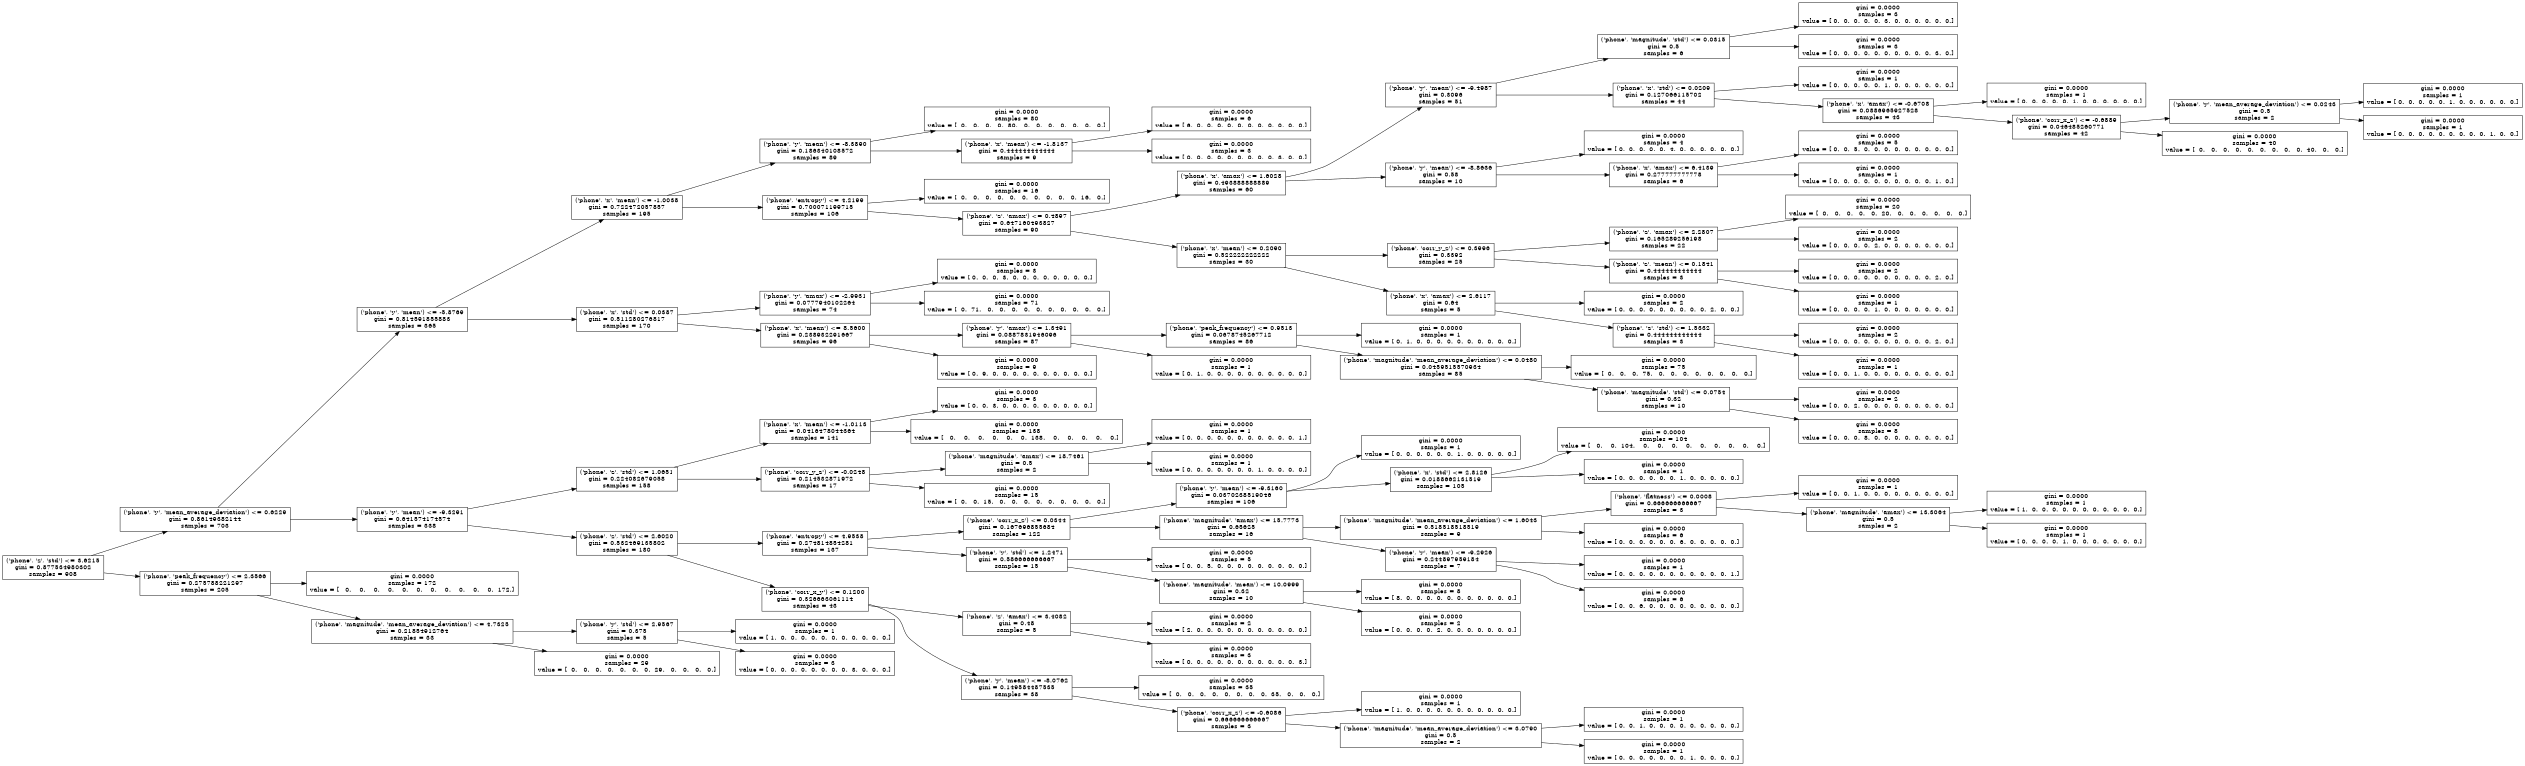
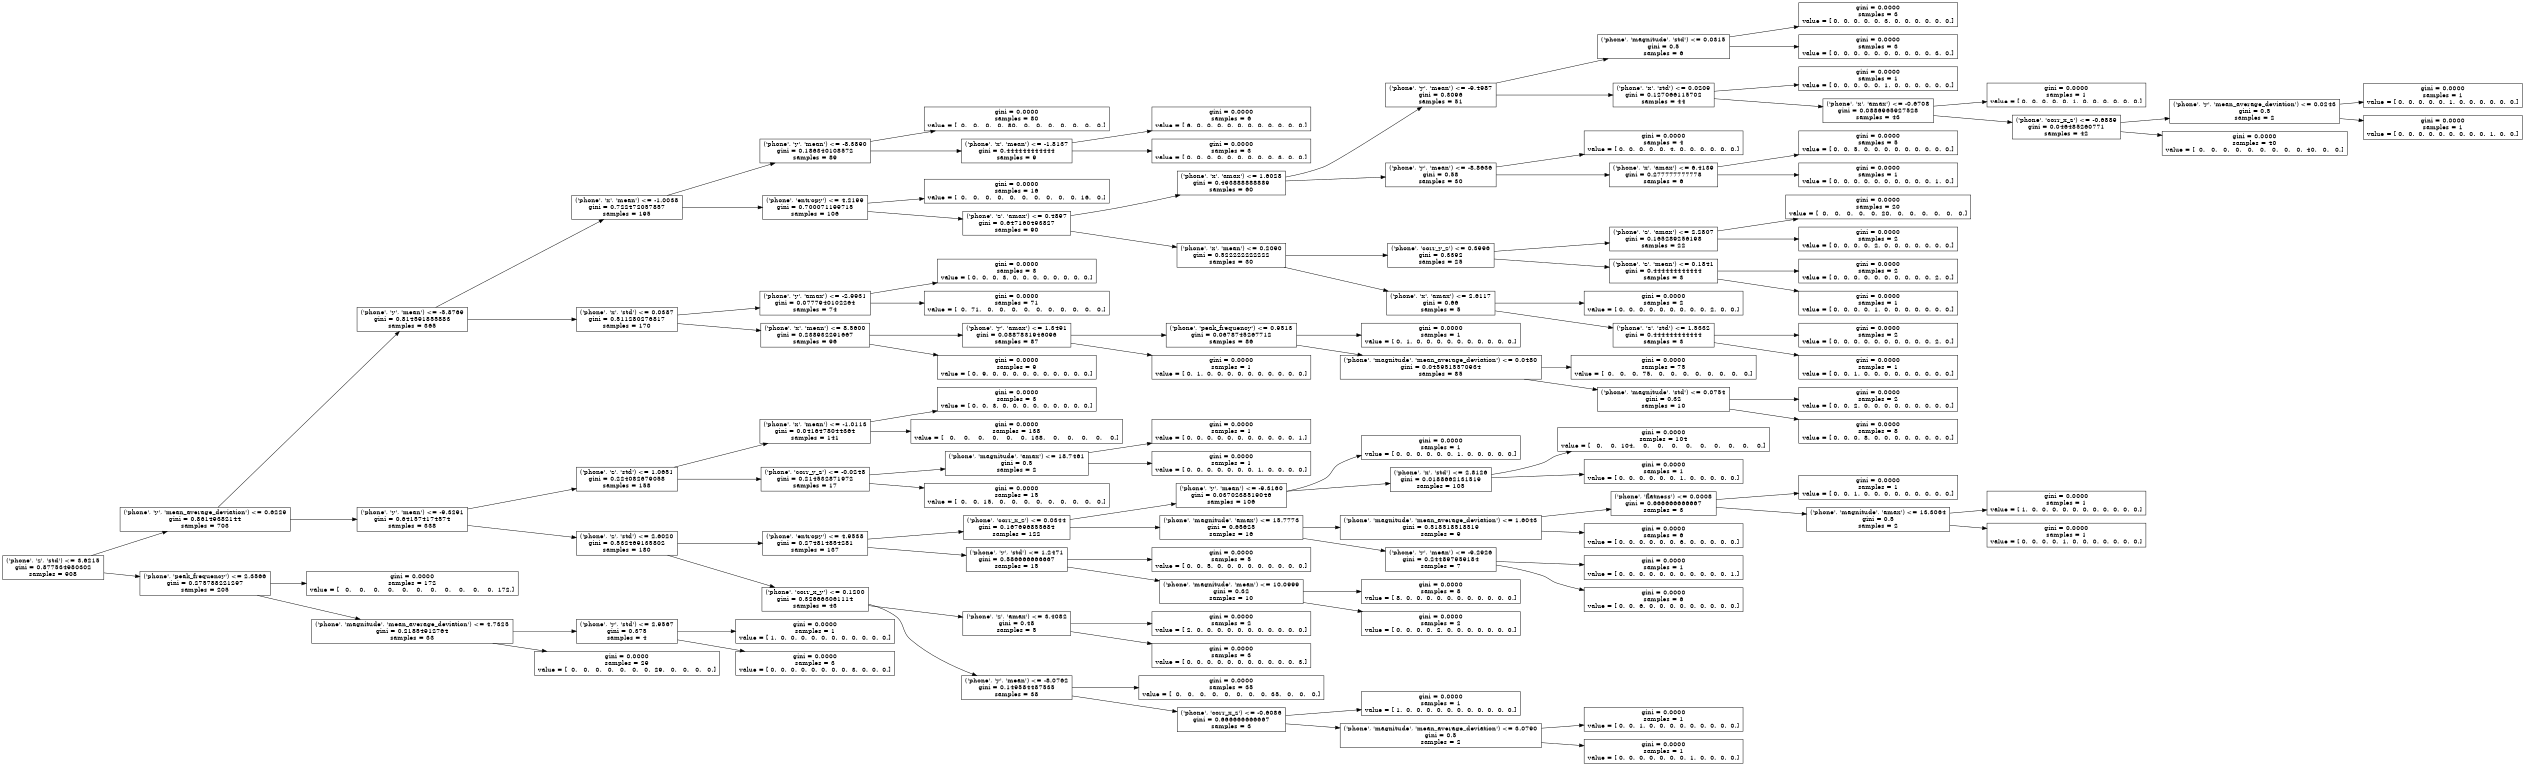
(1441, 175) -> (1441, 175)
(1441, 303) -> (1441, 303)
(627, 631) -> (627, 631)
